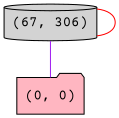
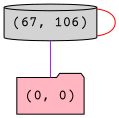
(50, 22) -> (50, 22)
